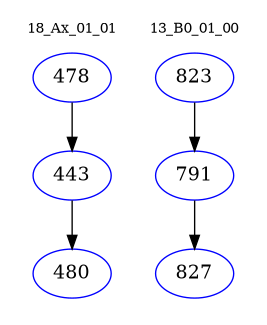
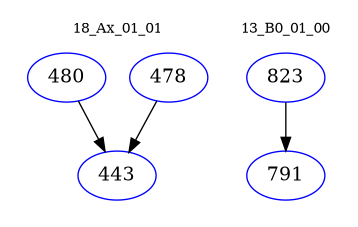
(72, 218) -> (89, 120)
(195, 274) -> none
